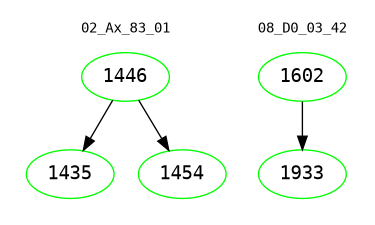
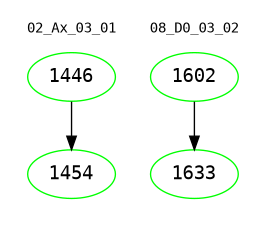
(126, 29) -> (72, 29)
(303, 29) -> (195, 29)
(70, 174) -> none
(302, 174) -> (194, 174)
